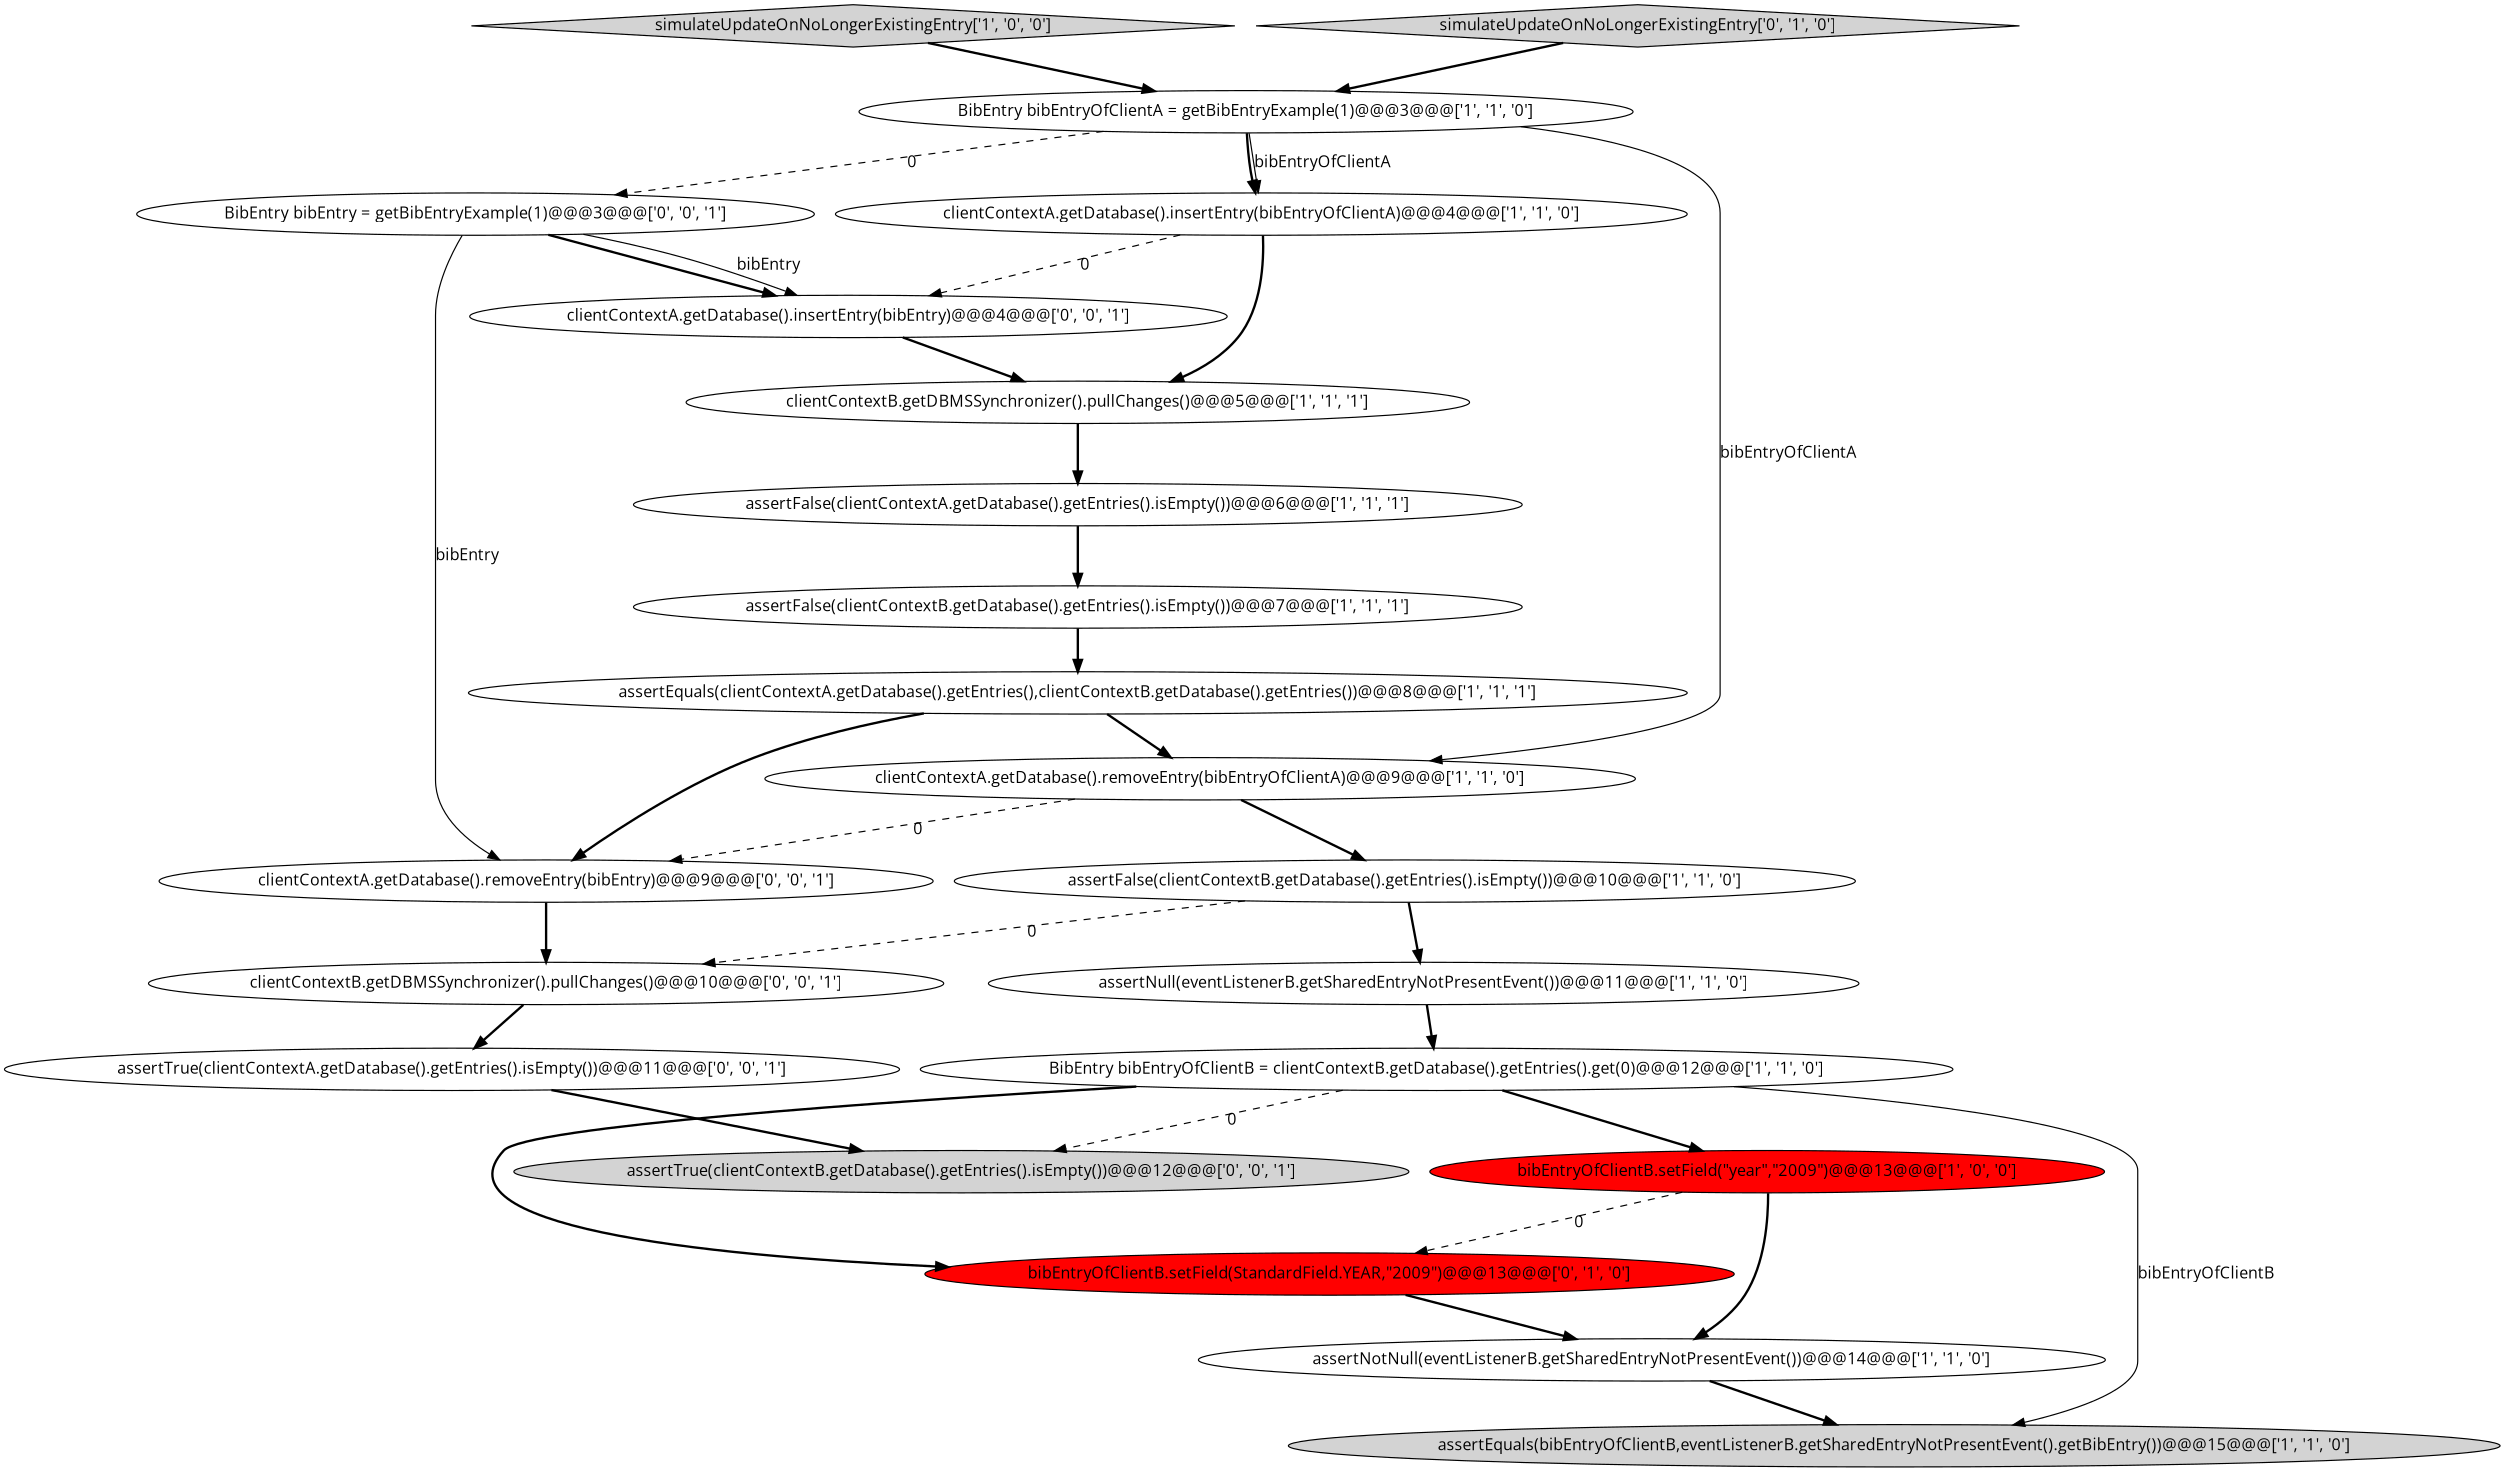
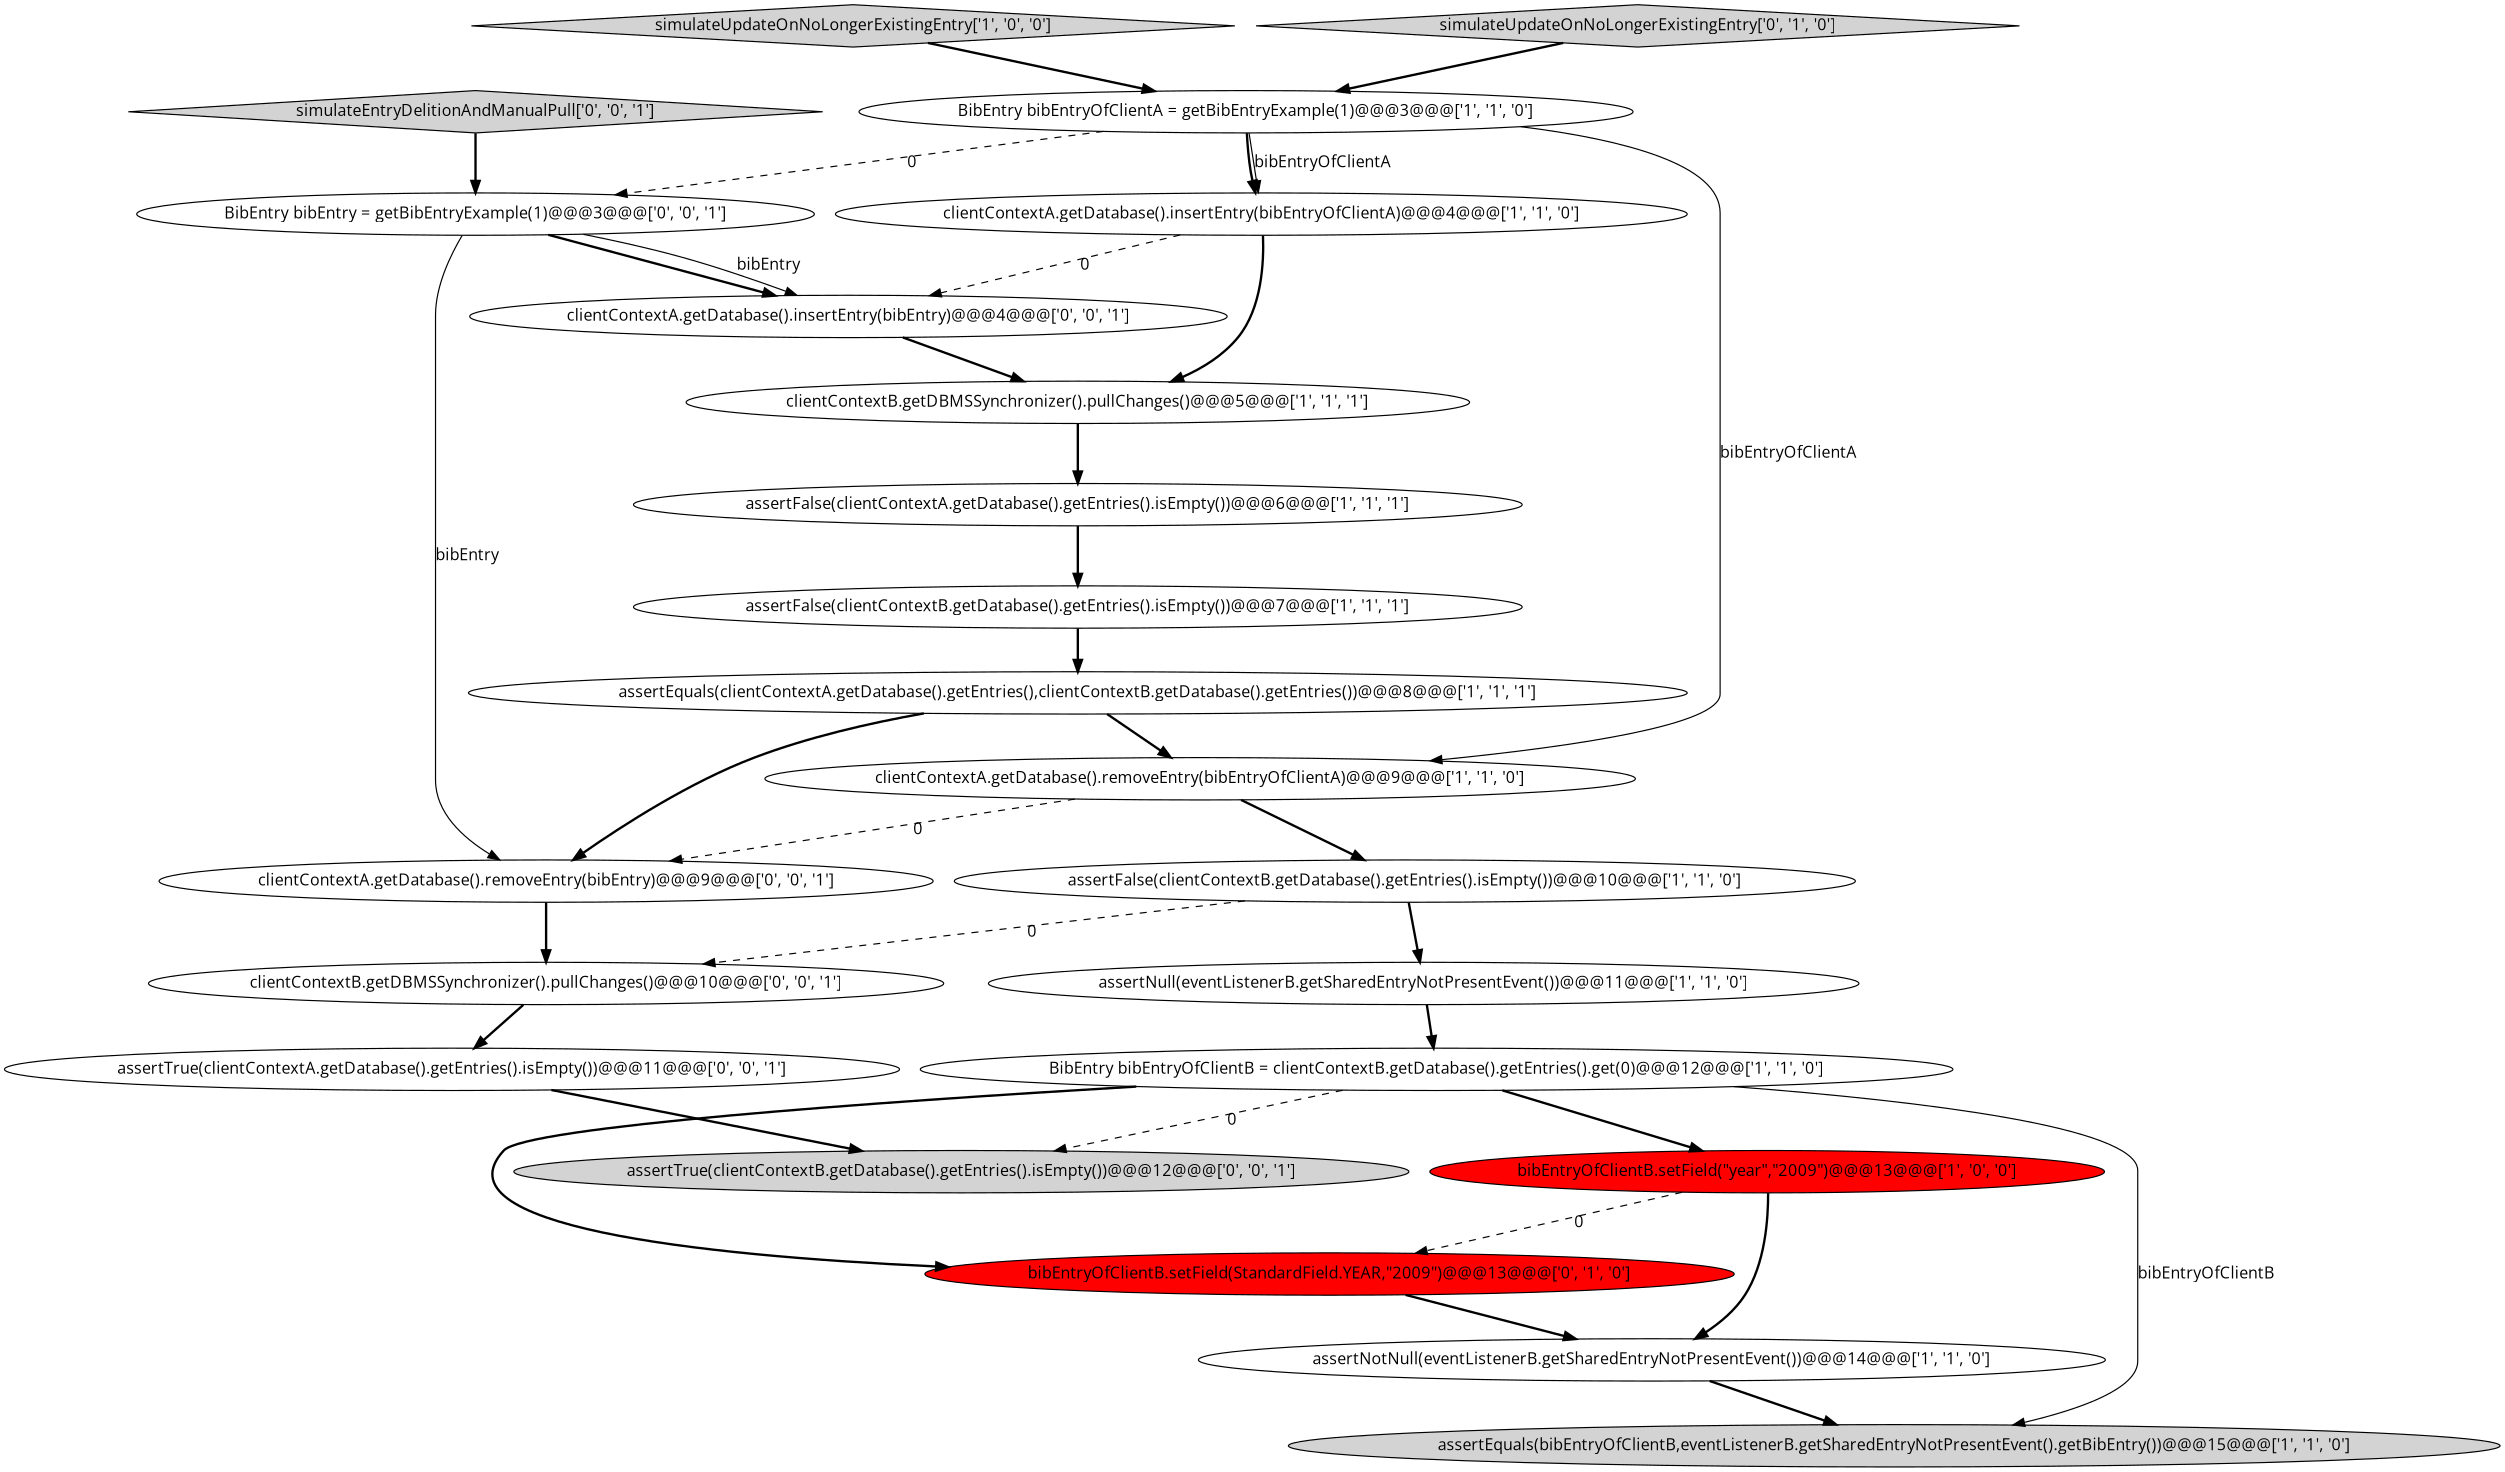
none -> (476, 112)
